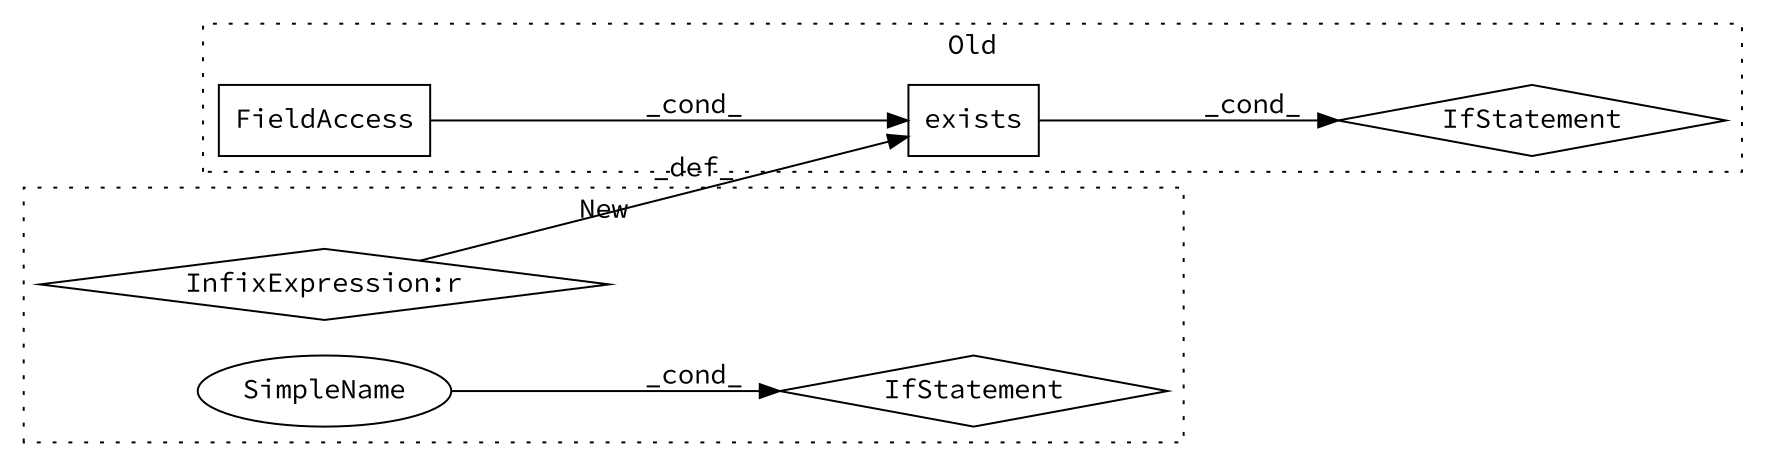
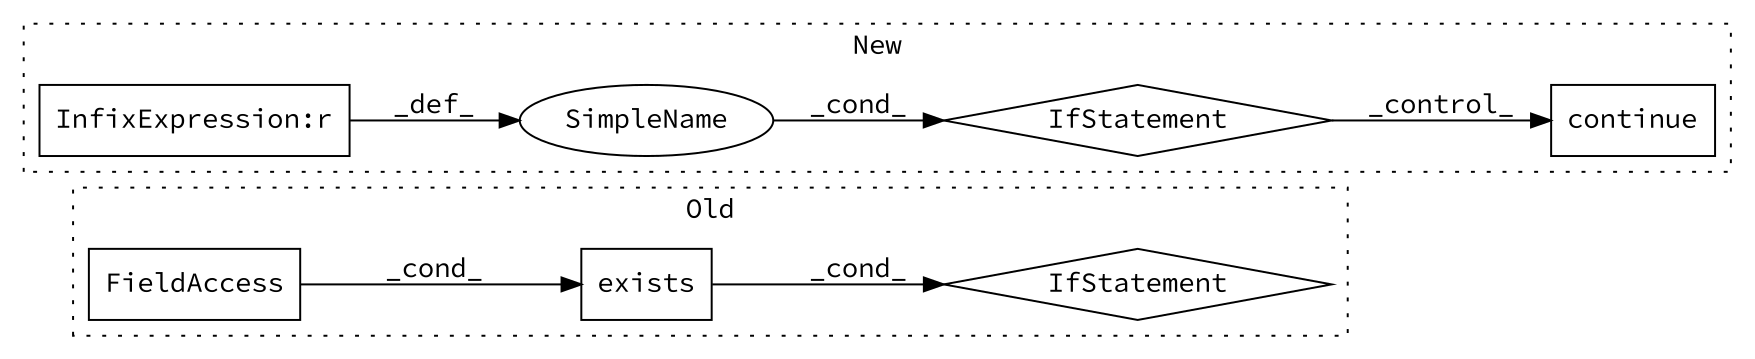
none -> (1633, 120)
(654, 201) -> (425, 120)
(325, 284) -> (195, 120)
